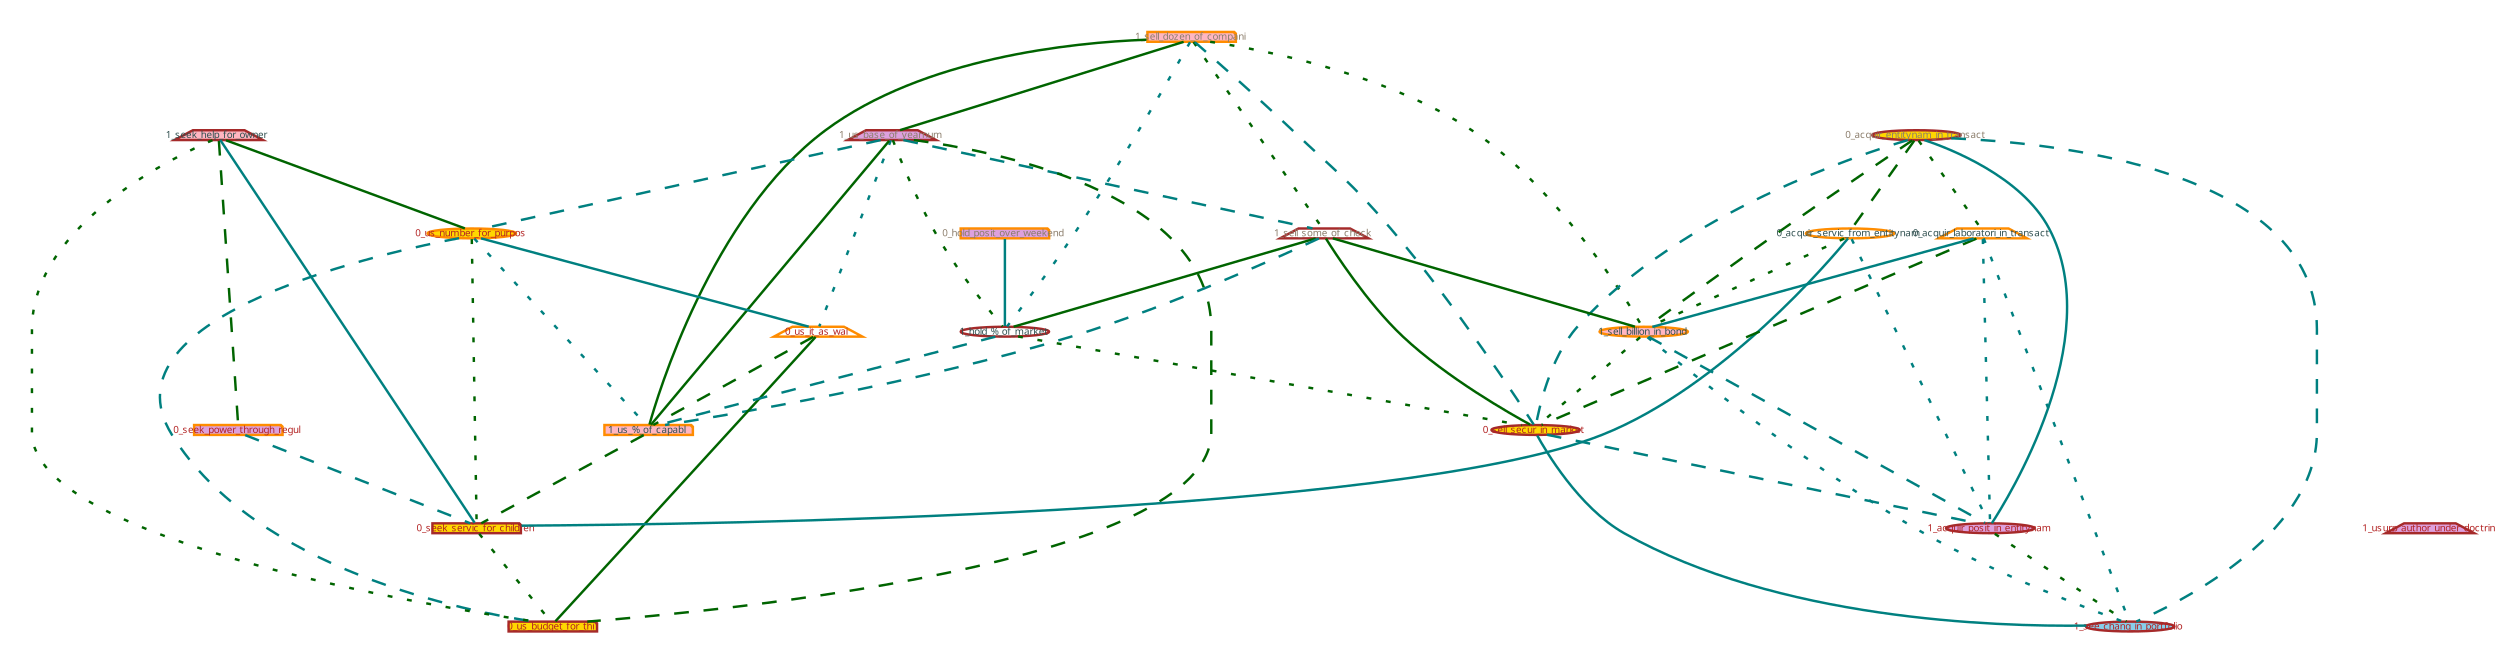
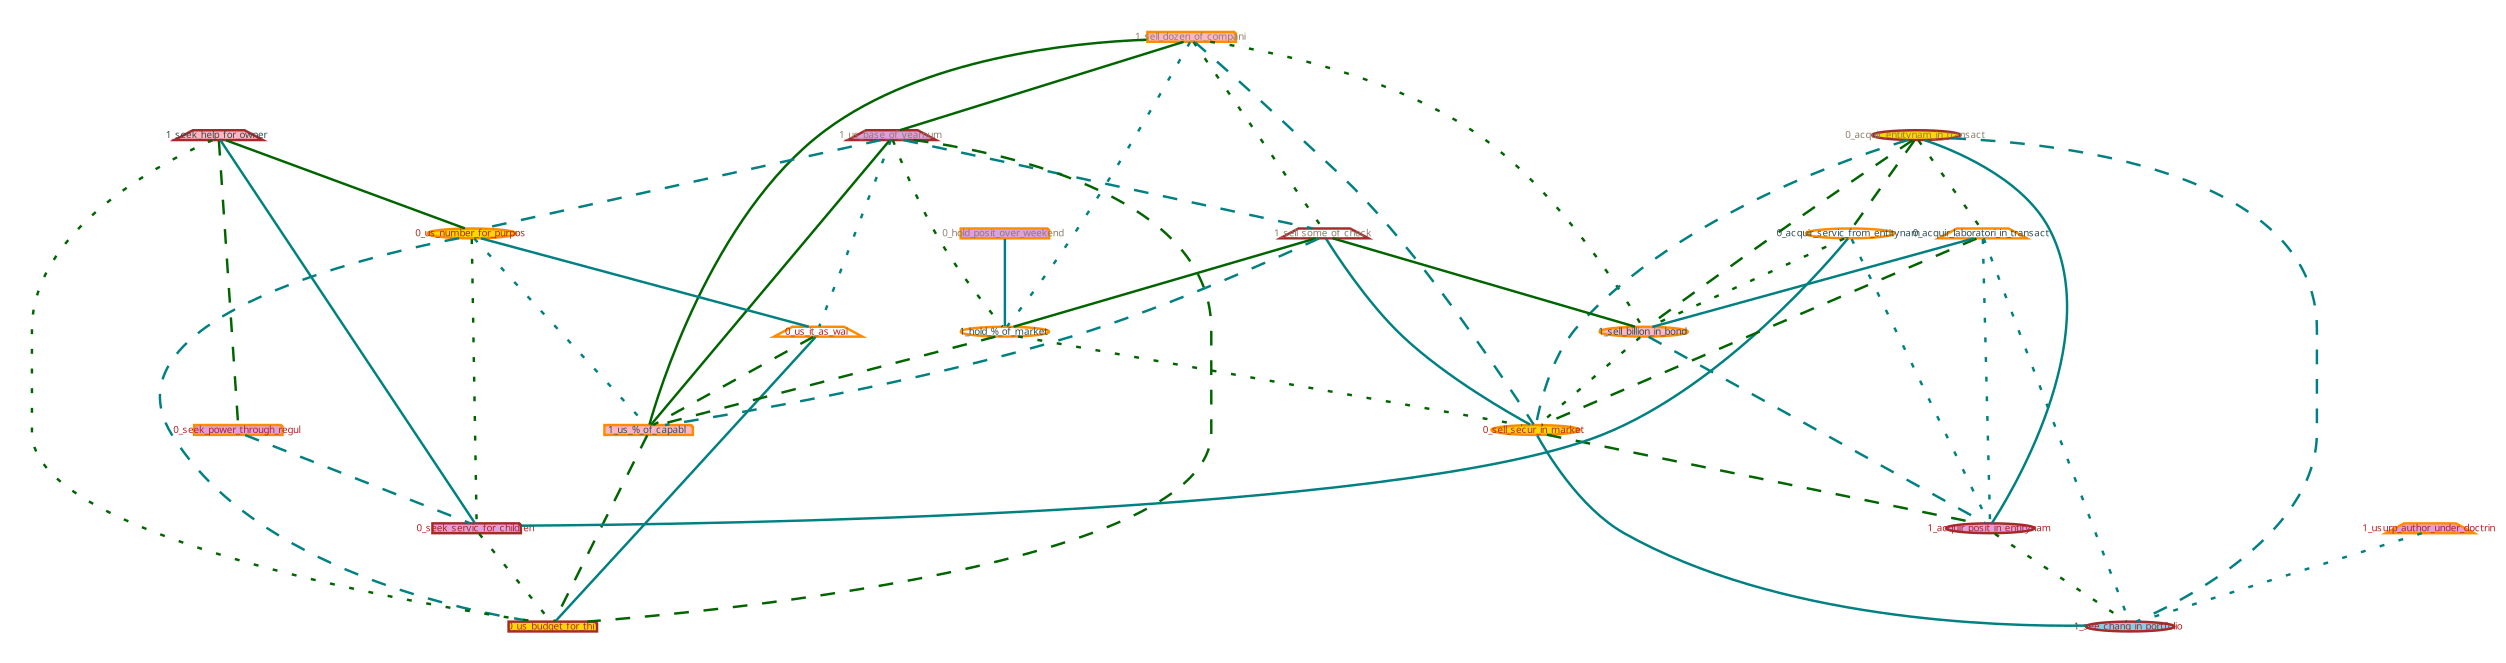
(1005, 332) -> (1005, 332)
(1414, 347) -> (1414, 347)
(827, 381) -> (827, 381)
(1536, 430) -> (1536, 430)
(562, 479) -> (594, 542)
(686, 479) -> (686, 479)
(1763, 479) -> (1763, 479)
(1837, 479) -> (2280, 577)
(477, 528) -> (477, 528)
(2430, 528) -> (2430, 528)
